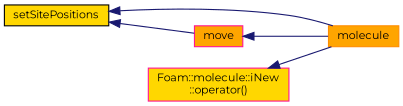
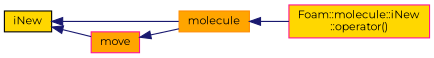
(57, 15) -> (28, 21)
(305, 56) -> (275, 21)
